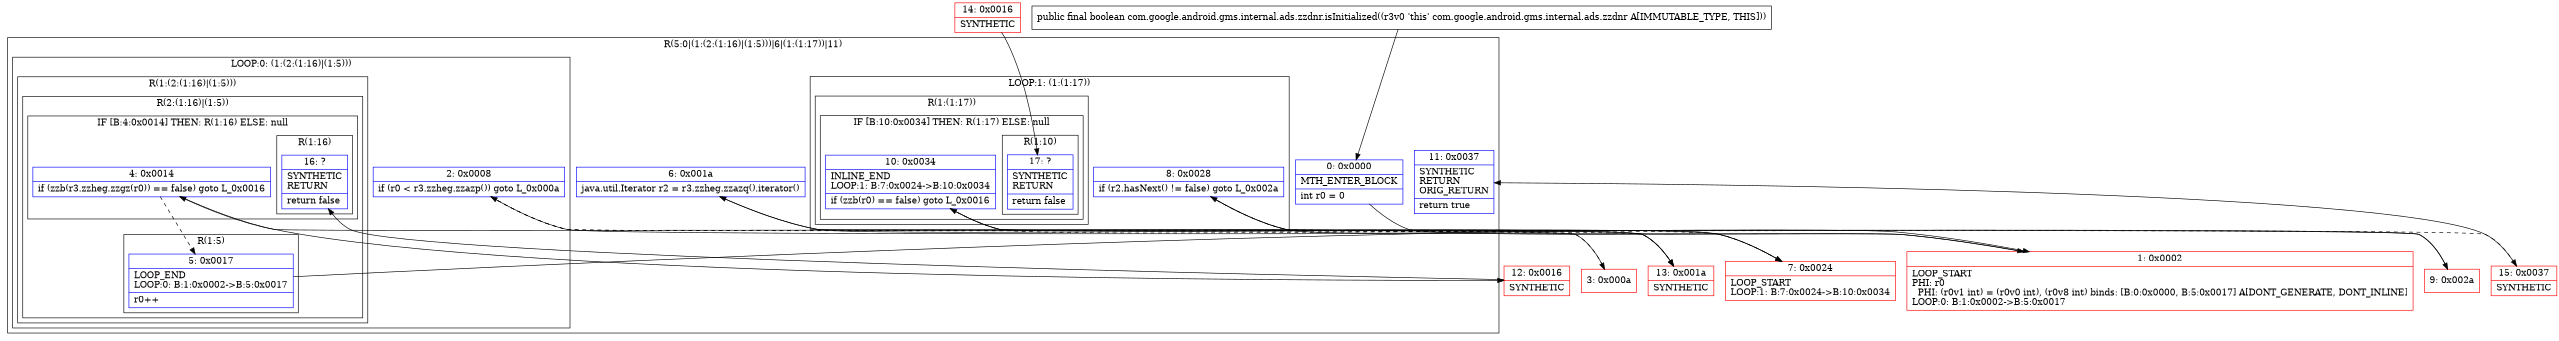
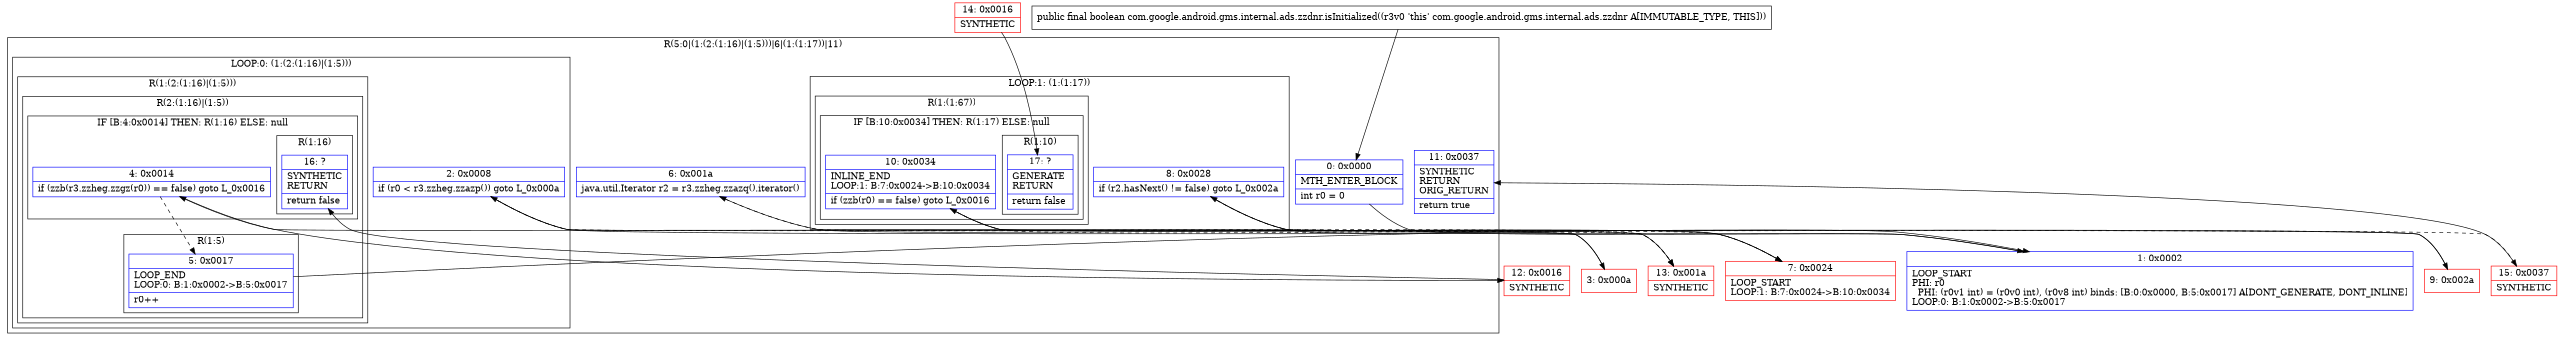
(952, 103) -> (952, 103)
(1040, 177) -> (1039, 177)
(1204, 230) -> (1204, 230)
(1049, 231) -> (1049, 231)
(2160, 281) -> (2160, 281)
